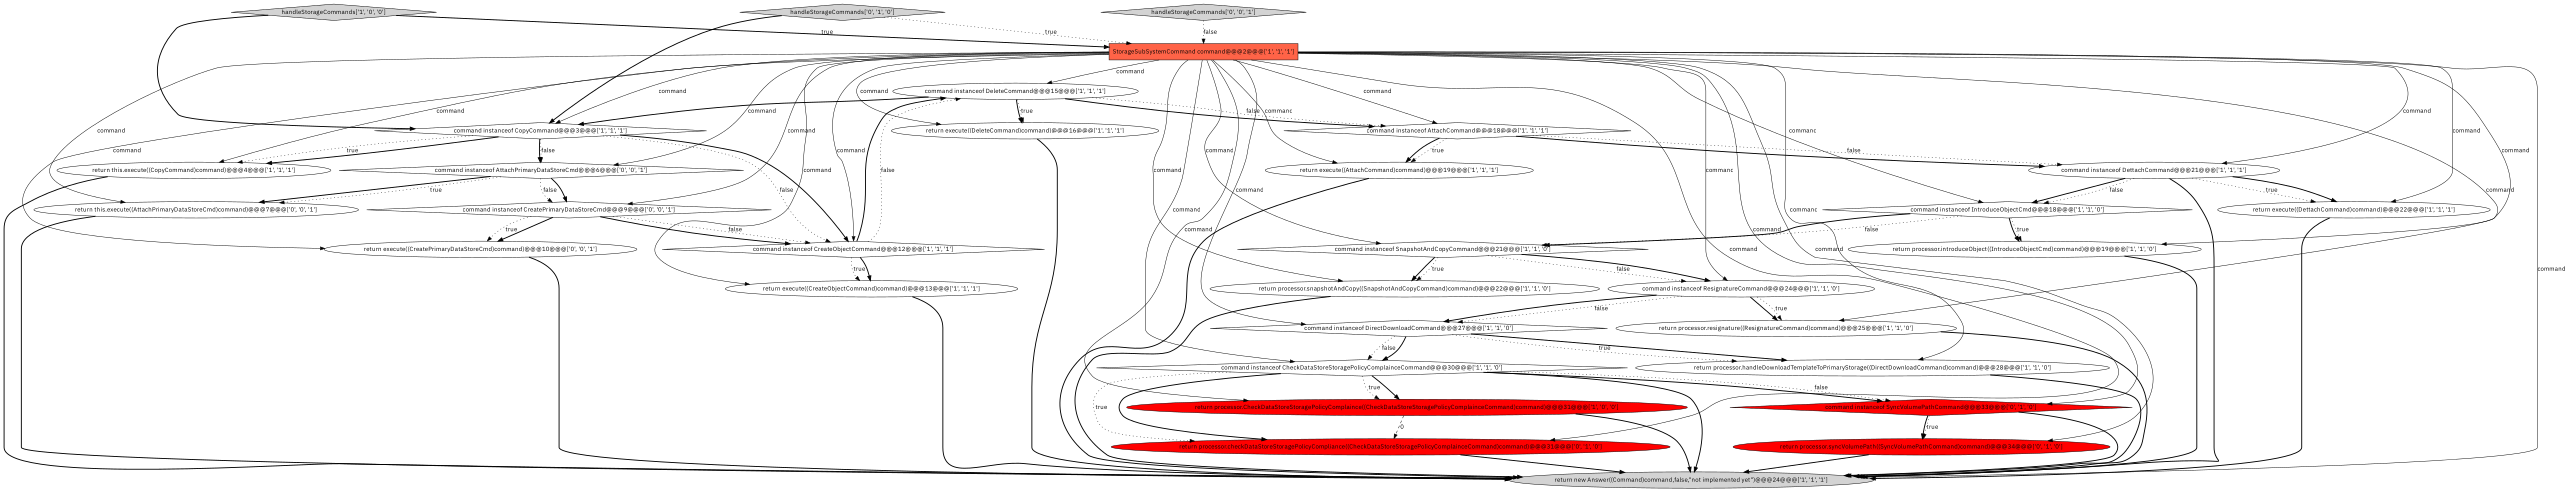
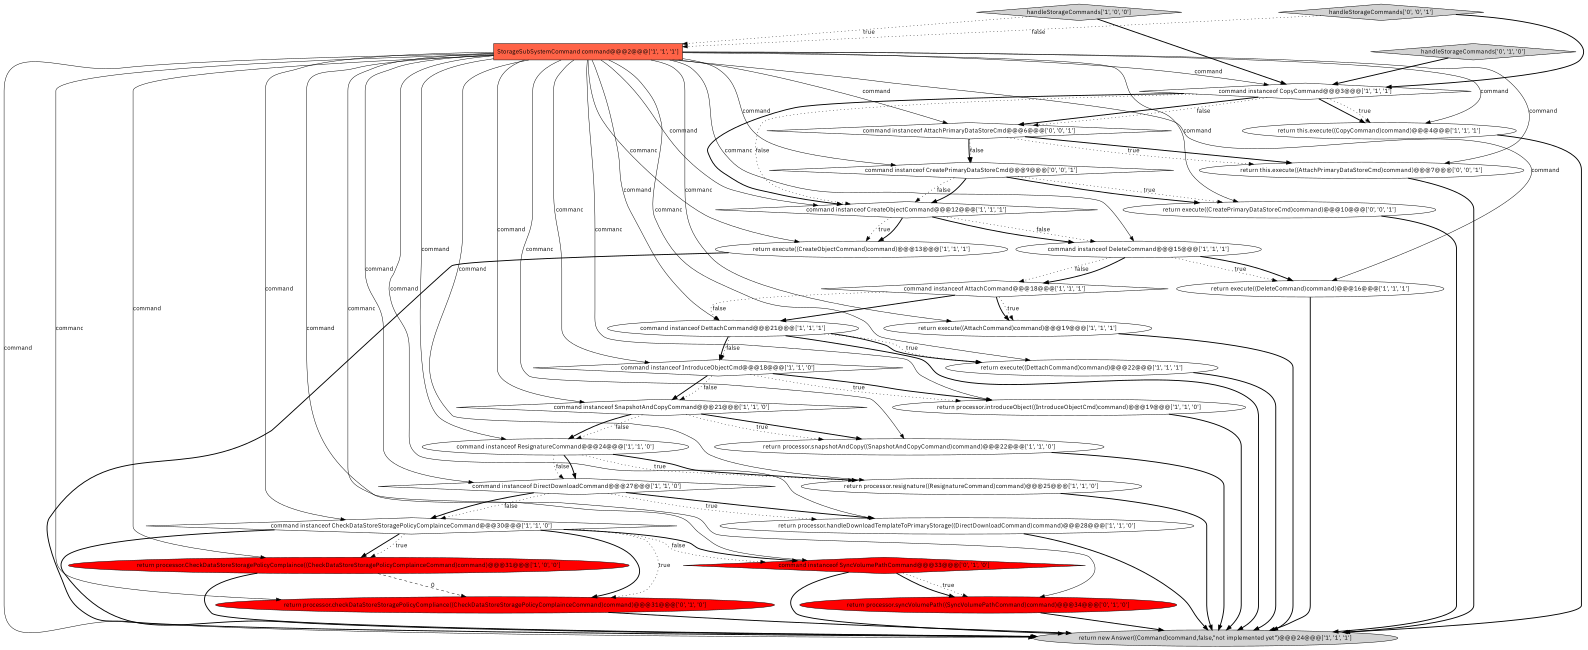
(1005, 30) -> none
(750, 31) -> (859, 30)
(1333, 90) -> none
(756, 105) -> (1560, 68)
